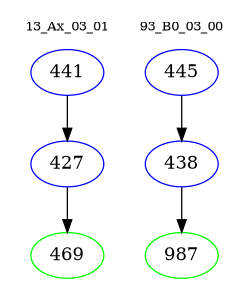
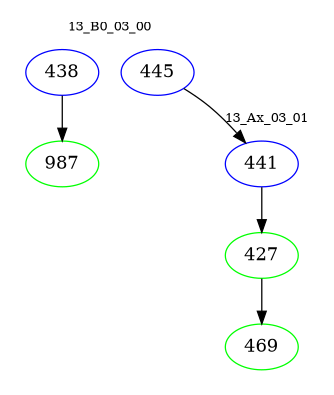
(182, 27) -> (110, 27)
(182, 112) -> (223, 119)
(67, 164) -> (262, 255)
